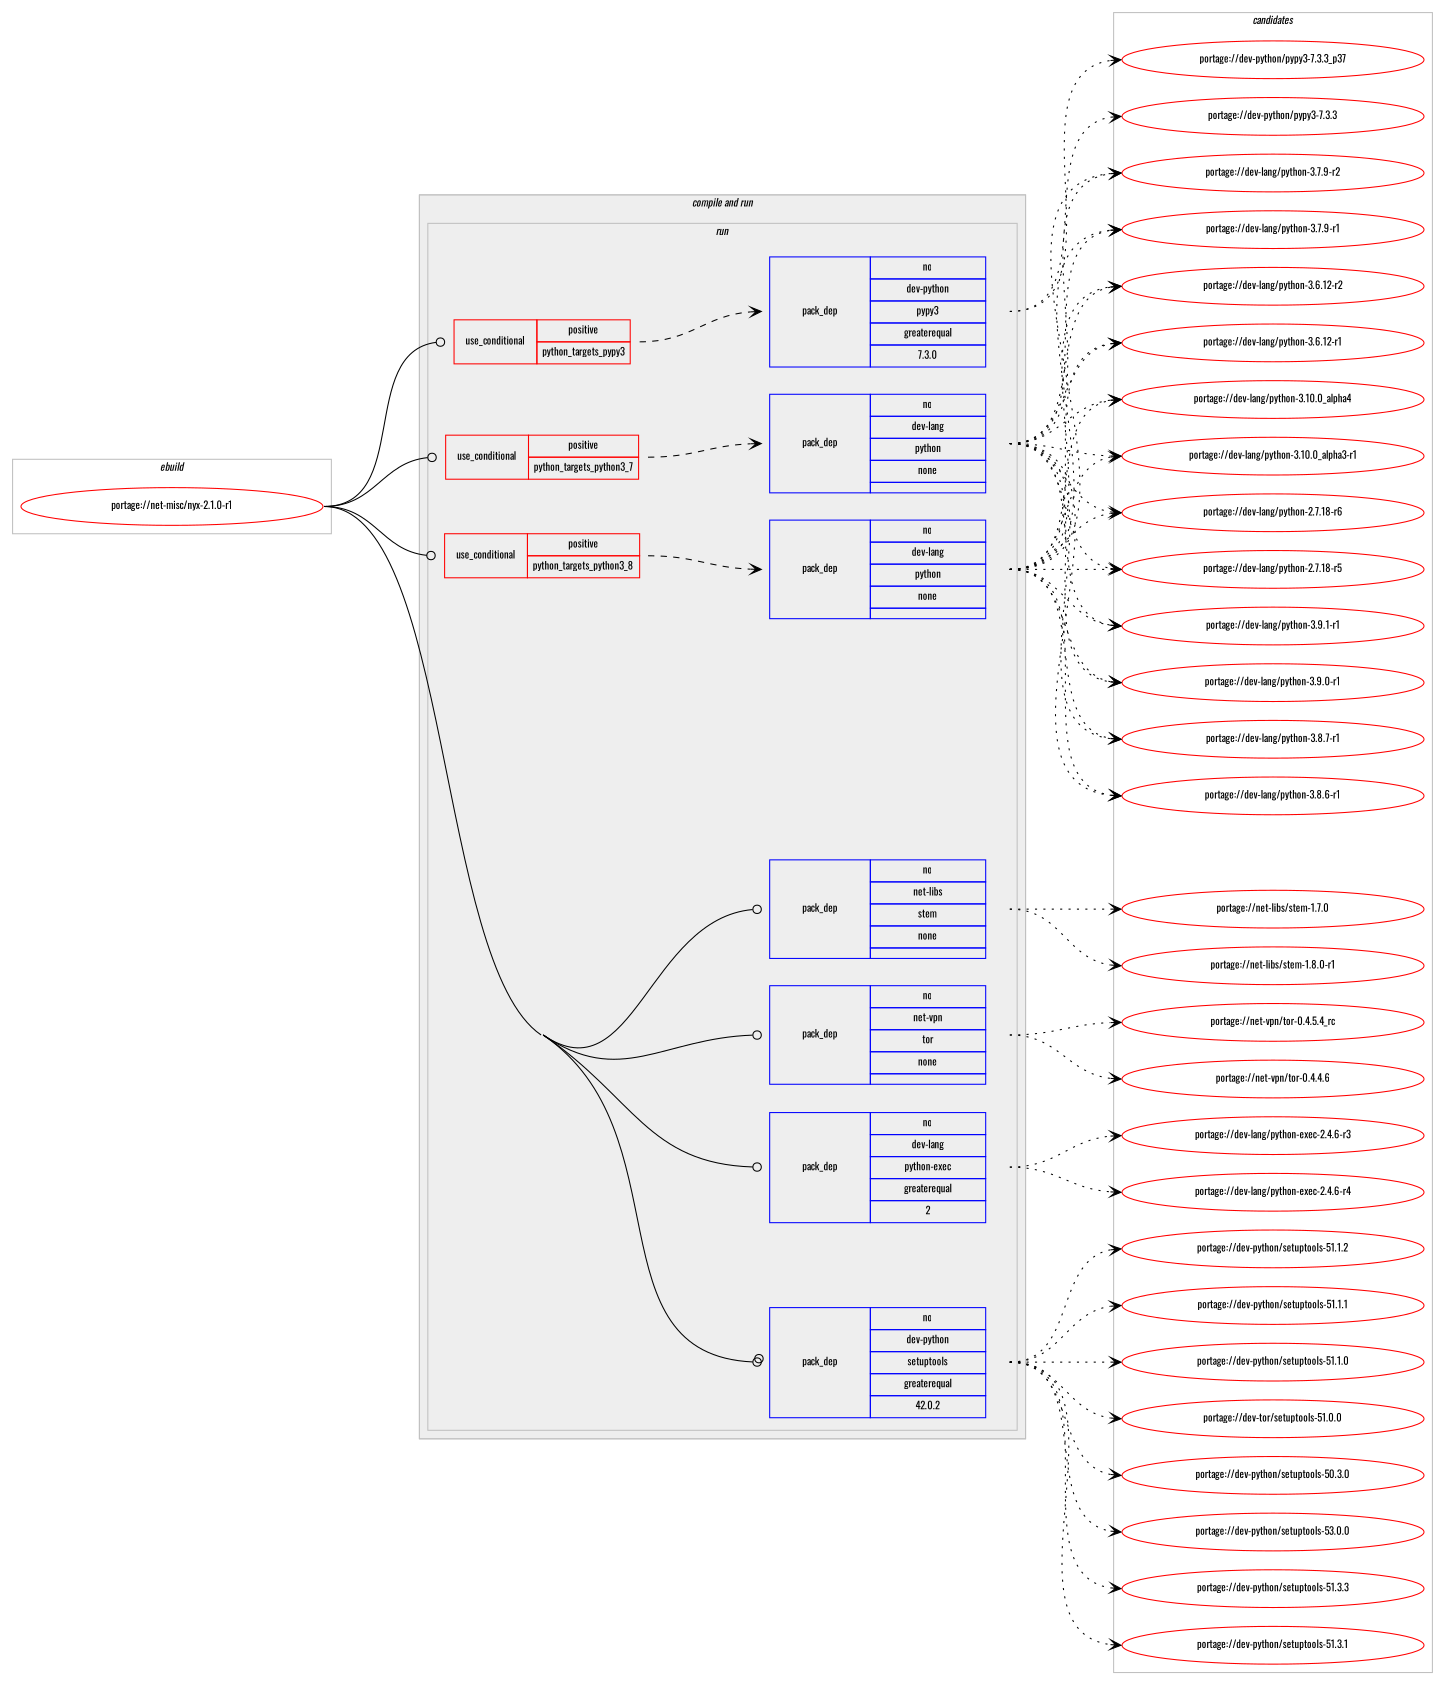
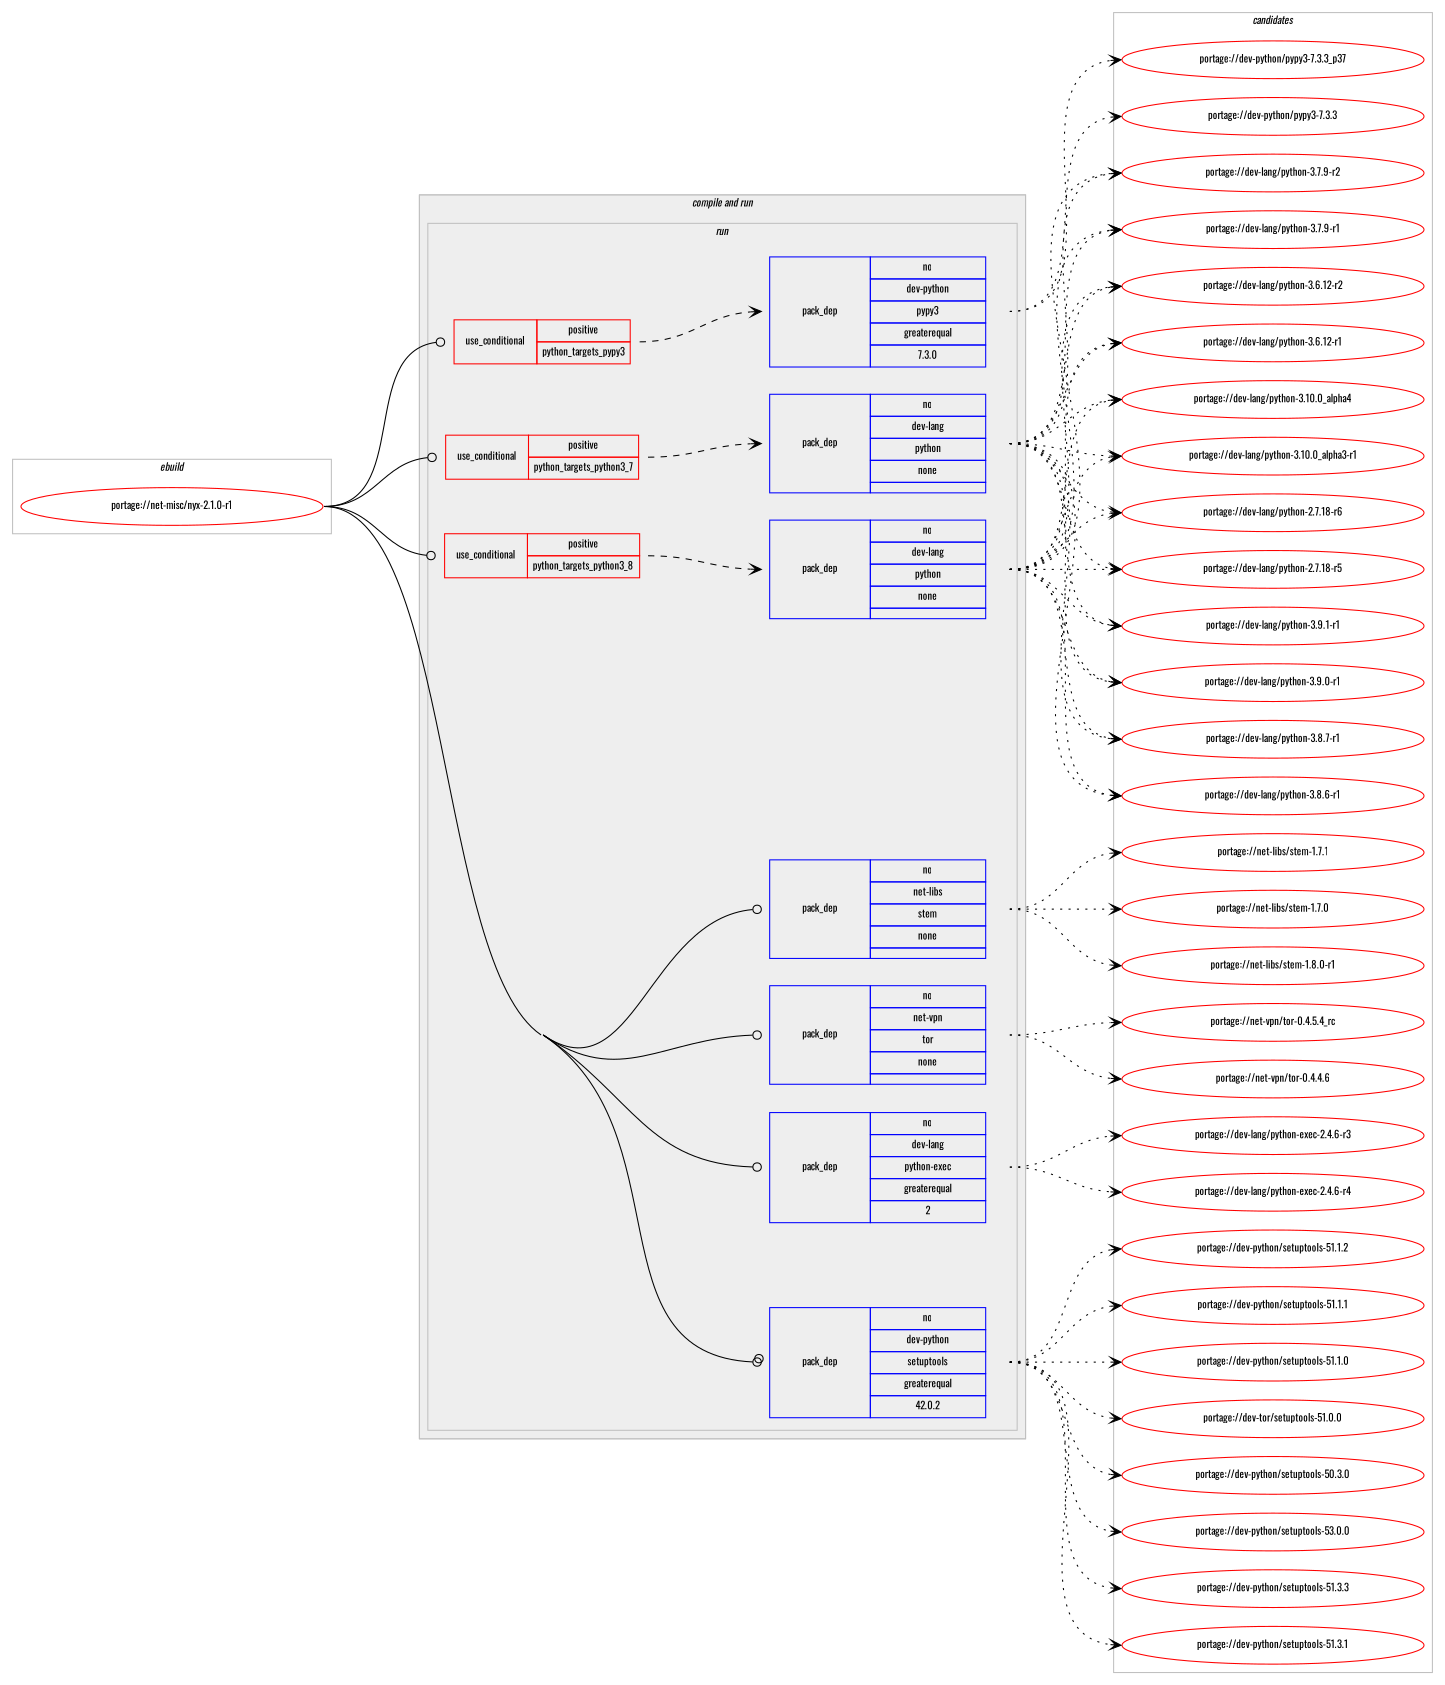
none -> (1273, 853)
